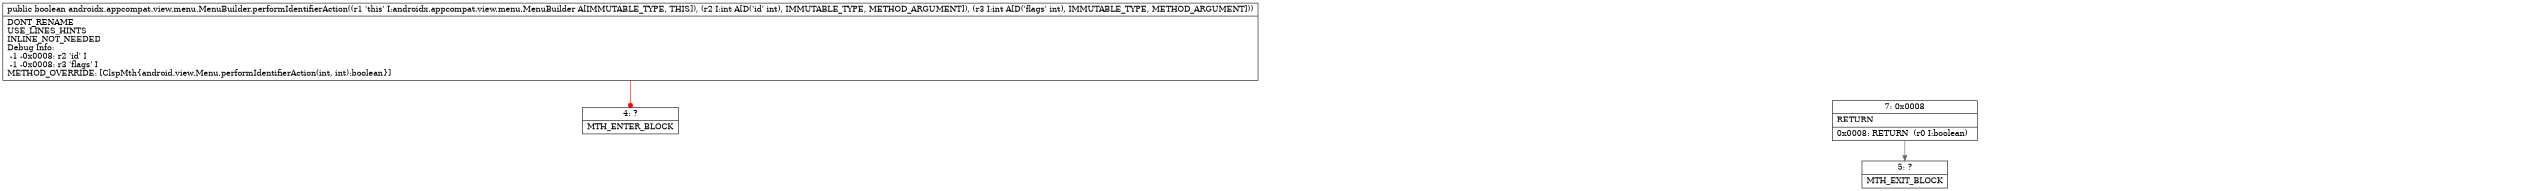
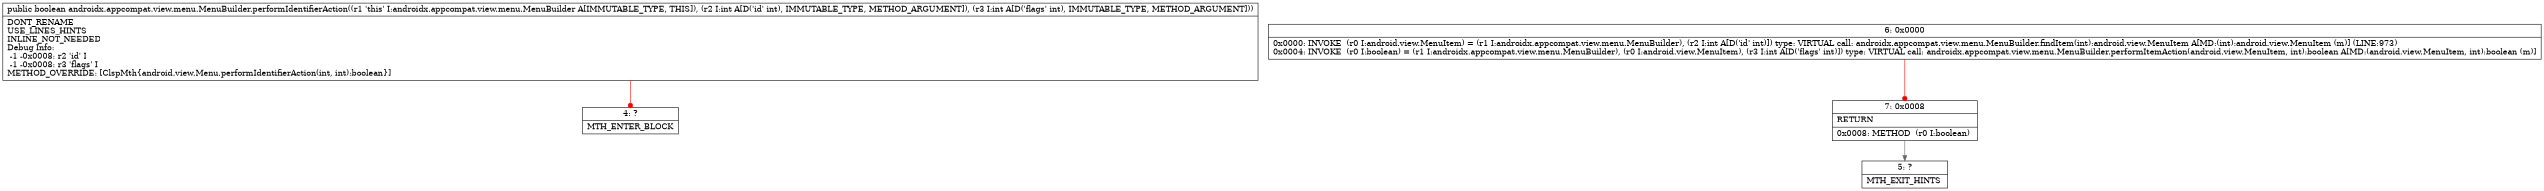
none -> (1905, 42)
(1904, 134) -> (1905, 134)
(1905, 181) -> (1904, 181)
